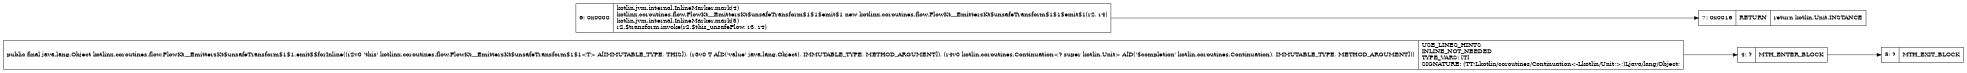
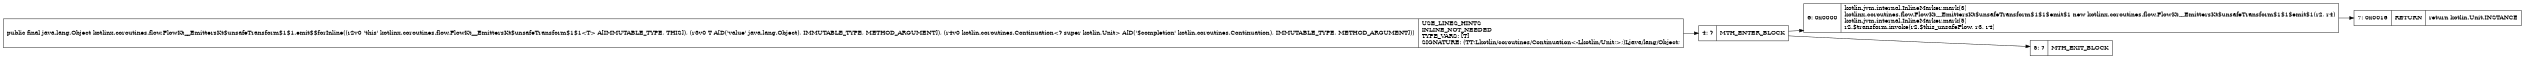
(678, 8) -> (1906, 8)
none -> (1794, 31)
